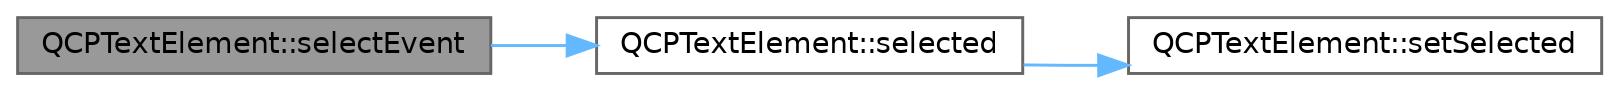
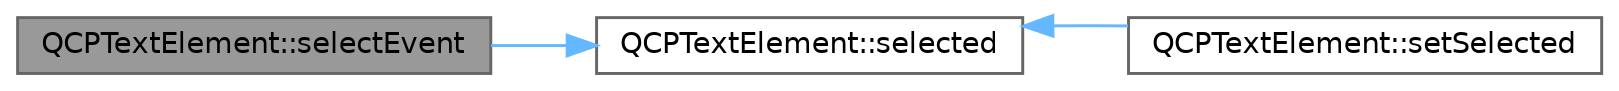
(1061, 65) -> (1091, 26)
